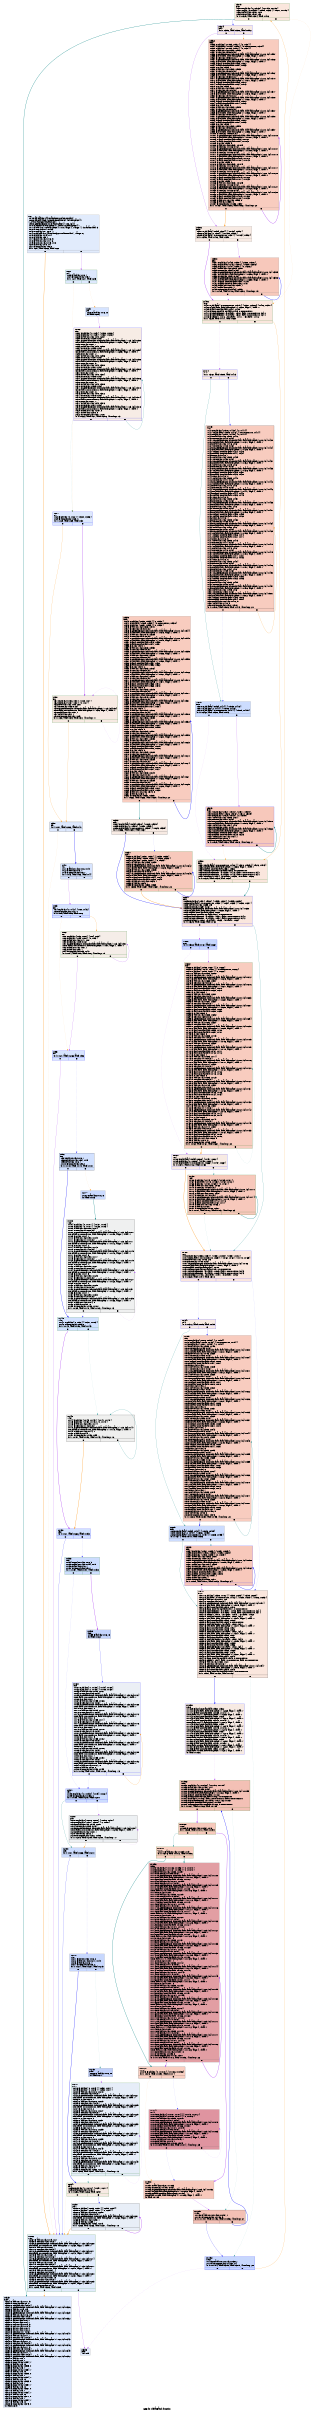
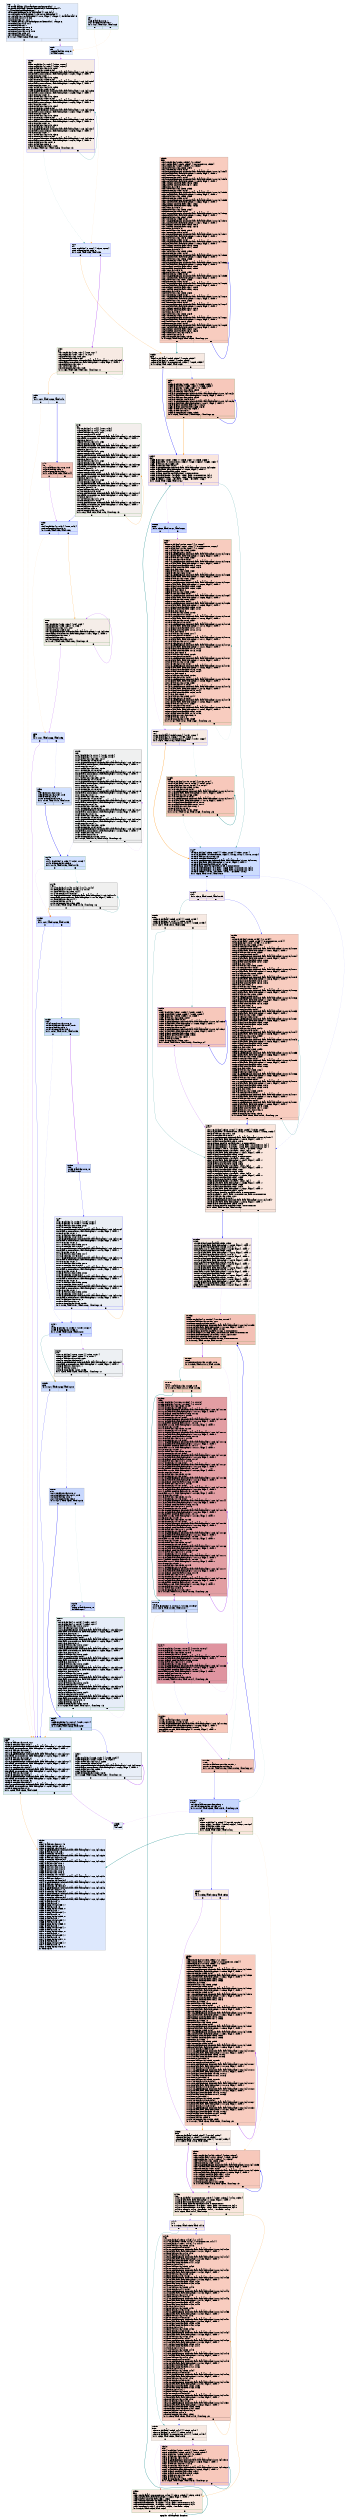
(289, 156) -> (271, 1992)
(81, 261) -> (60, 43)
none -> (108, 470)
(49, 674) -> (108, 314)
(223, 709) -> (179, 2433)
(77, 871) -> (57, 470)
(93, 1195) -> none
(44, 1244) -> (23, 889)
(216, 1266) -> (225, 863)
(57, 1429) -> (38, 891)
(200, 1523) -> (247, 1122)
(197, 1534) -> (179, 922)
(225, 2006) -> (233, 1540)
(162, 2073) -> (175, 1607)
(88, 2190) -> (71, 1724)
(69, 2231) -> none
(17, 2353) -> (52, 1896)
